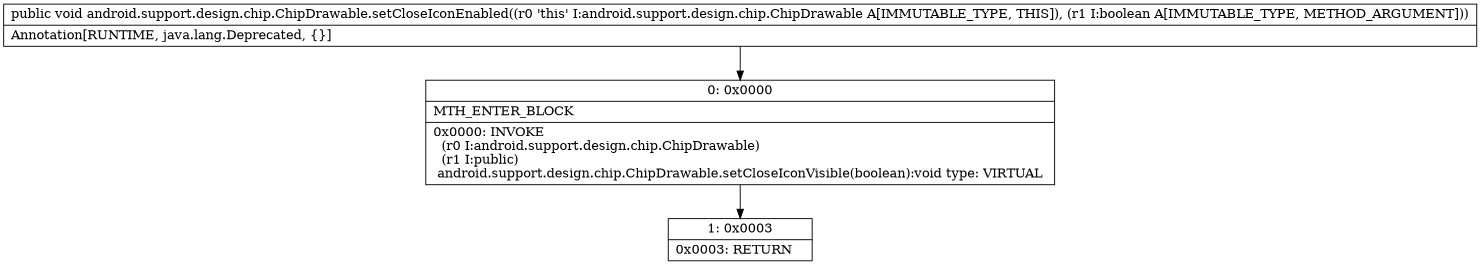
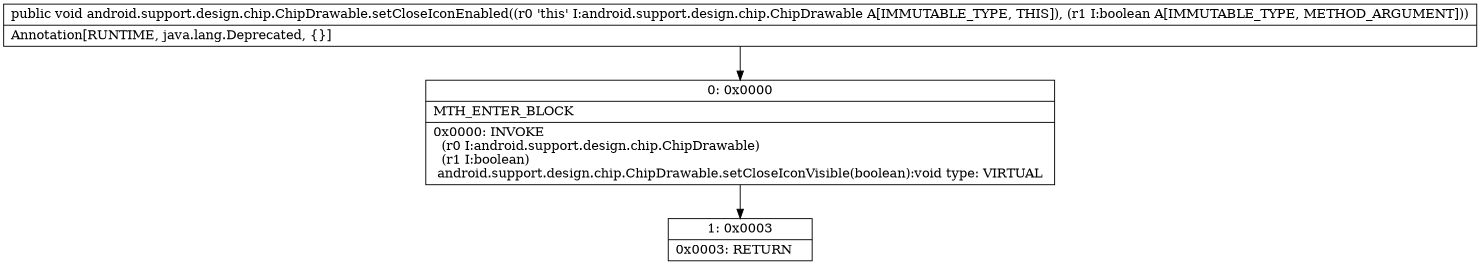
(476, 160) -> (482, 160)
